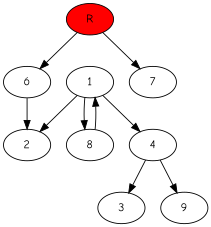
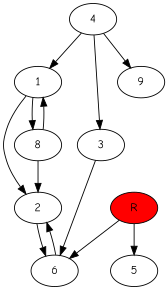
(153, 82) -> (134, 271)
(118, 110) -> (69, 47)
none -> (38, 172)
none -> (79, 204)
none -> (39, 236)
